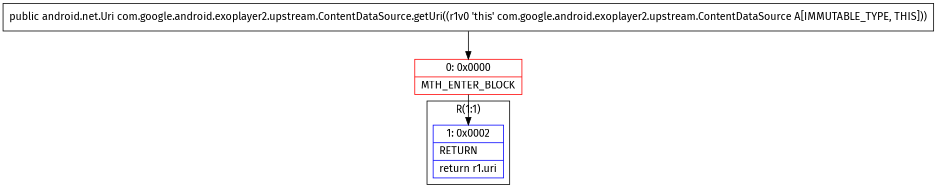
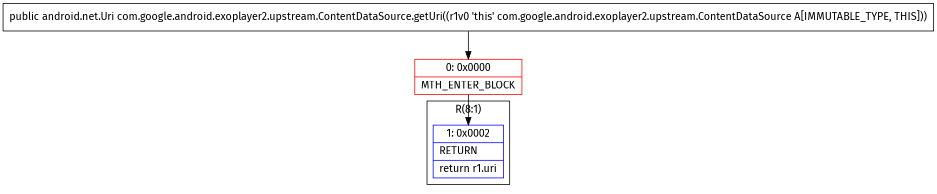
(468, 110) -> (468, 110)
